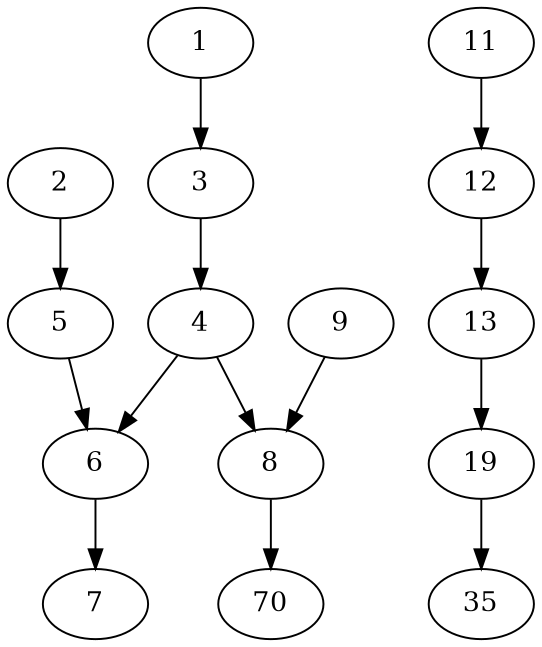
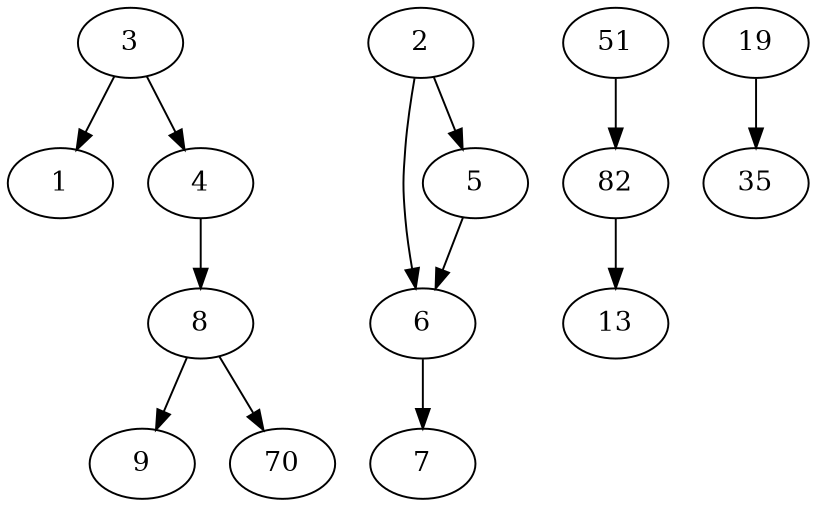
(481, 43) -> (616, 43)
(201, 103) -> (100, 104)
(481, 183) -> (616, 183)
(481, 384) -> none
(310, 385) -> (175, 385)
(154, 386) -> (404, 173)
